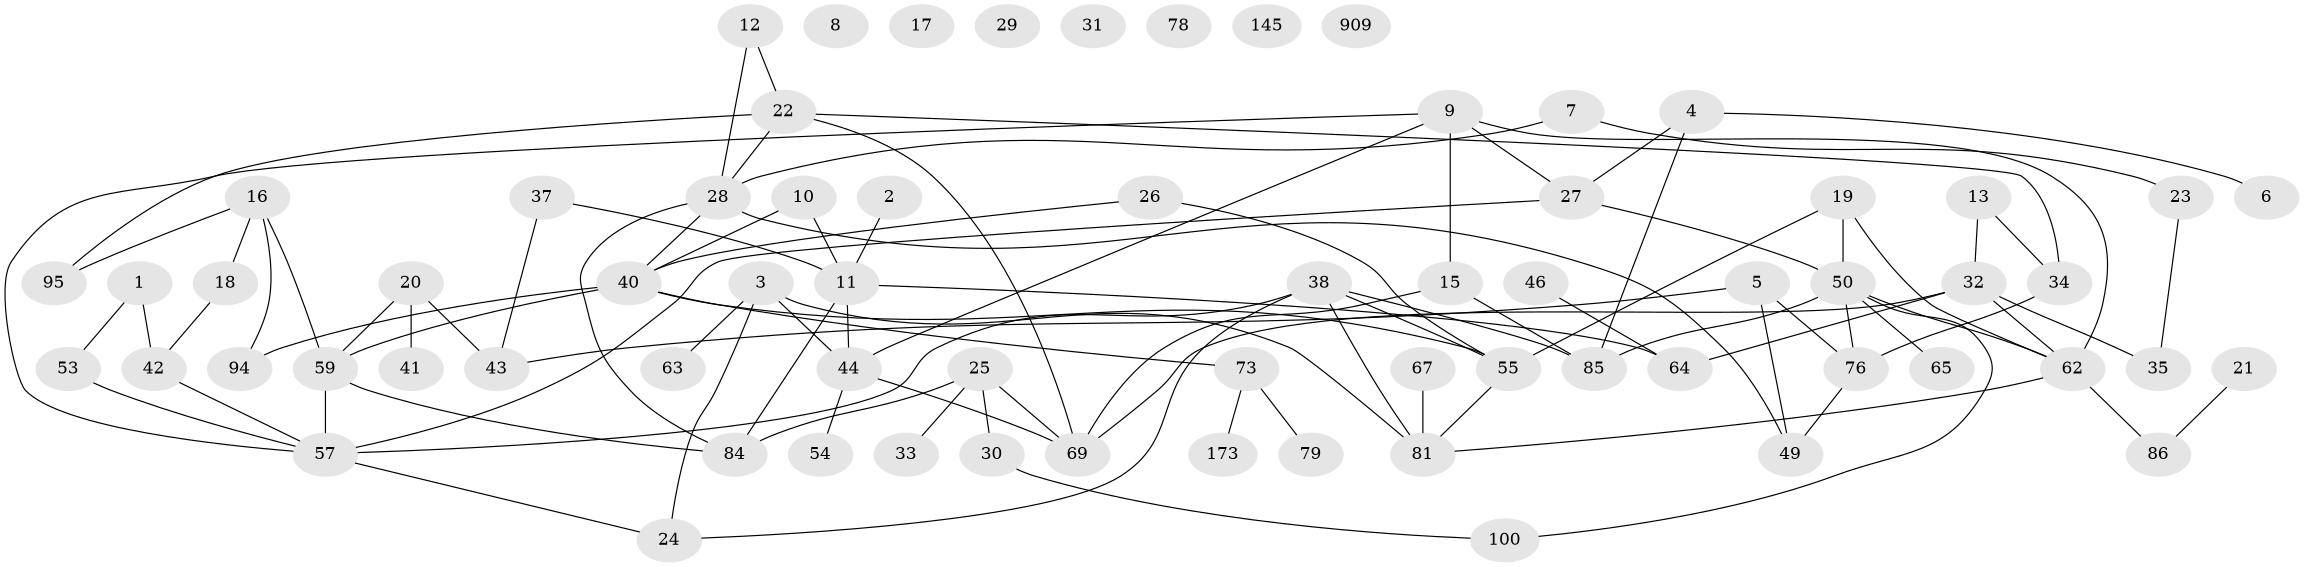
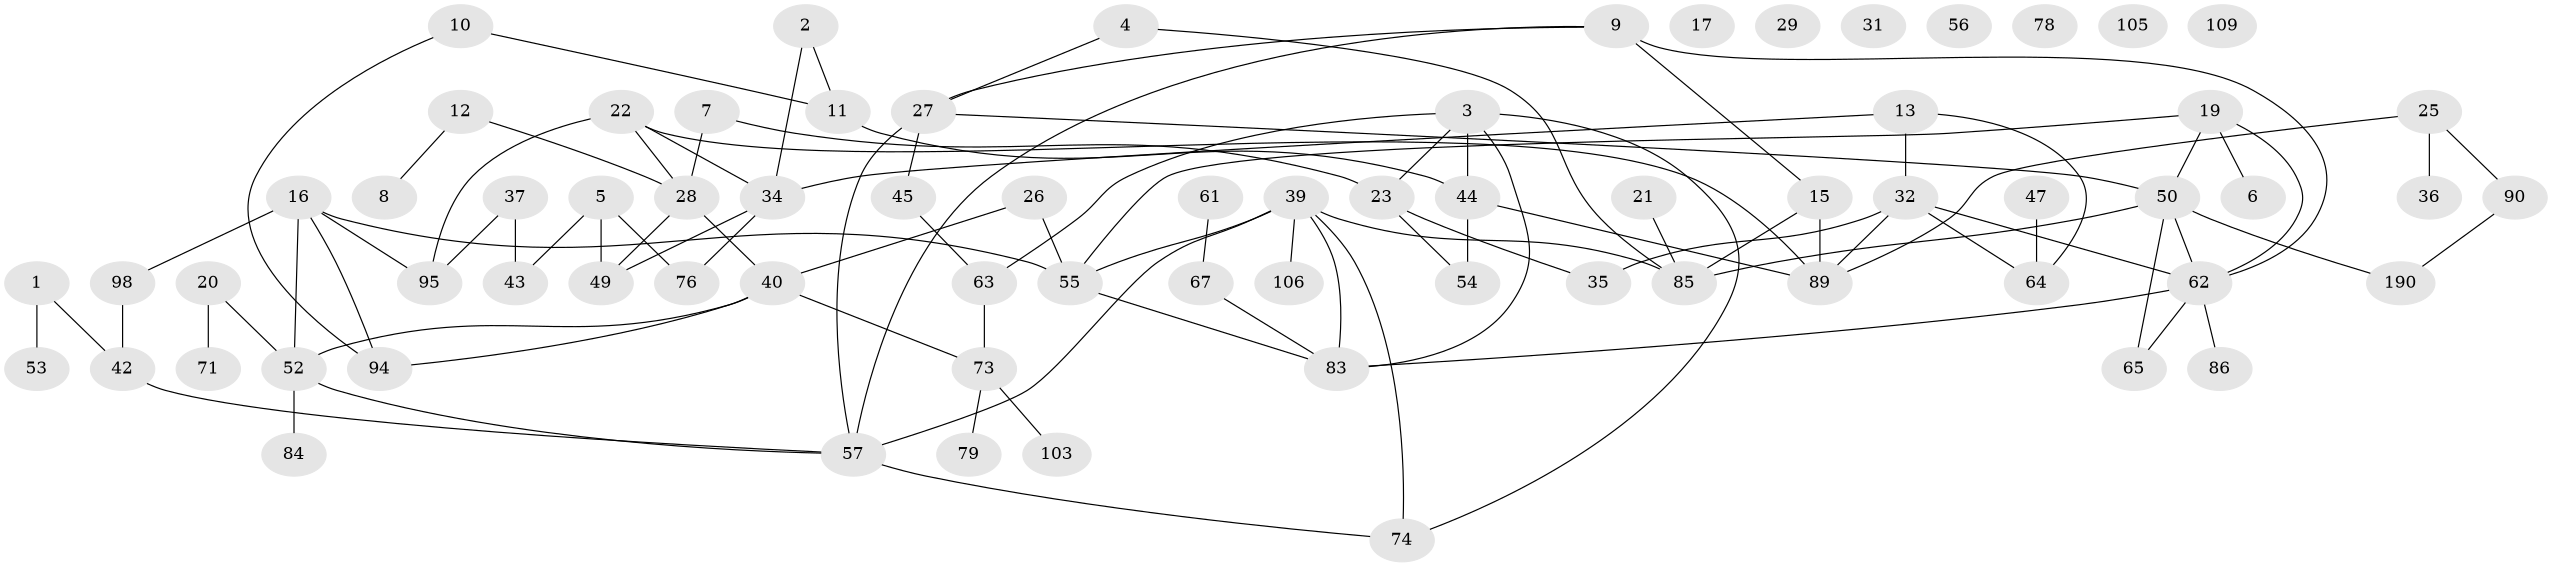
(1267, 26) -> (2133, 26)
(1356, 26) -> (2222, 26)
none -> (1959, 26)
(767, 69) -> (423, 155)
none -> (789, 112)
(1986, 131) -> (2232, 155)
none -> (1424, 156)
none -> (903, 198)
none -> (1211, 198)
(699, 231) -> (479, 234)
(710, 243) -> (258, 173)
none -> (1430, 245)
(1120, 250) -> none
(225, 283) -> (123, 283)
none -> (1289, 283)
(1319, 283) -> (1296, 198)
(1536, 283) -> (2037, 198)
(1289, 306) -> (2053, 151)
(1073, 314) -> (666, 242)
(589, 318) -> none
none -> (984, 326)
none -> (2167, 326)
(456, 328) -> none
(1850, 328) -> none
(325, 369) -> (294, 369)
(411, 369) -> (208, 369)
(791, 369) -> none
(1828, 406) -> (705, 232)
(857, 411) -> none
(2201, 412) -> (1662, 237)
(193, 418) -> none
(906, 455) -> (2429, 198)
(992, 455) -> (2515, 198)
(1078, 455) -> (1820, 283)
(1223, 455) -> (1057, 455)
(1423, 455) -> (1337, 369)
(669, 540) -> (1402, 540)
(1505, 540) -> (2401, 283)
